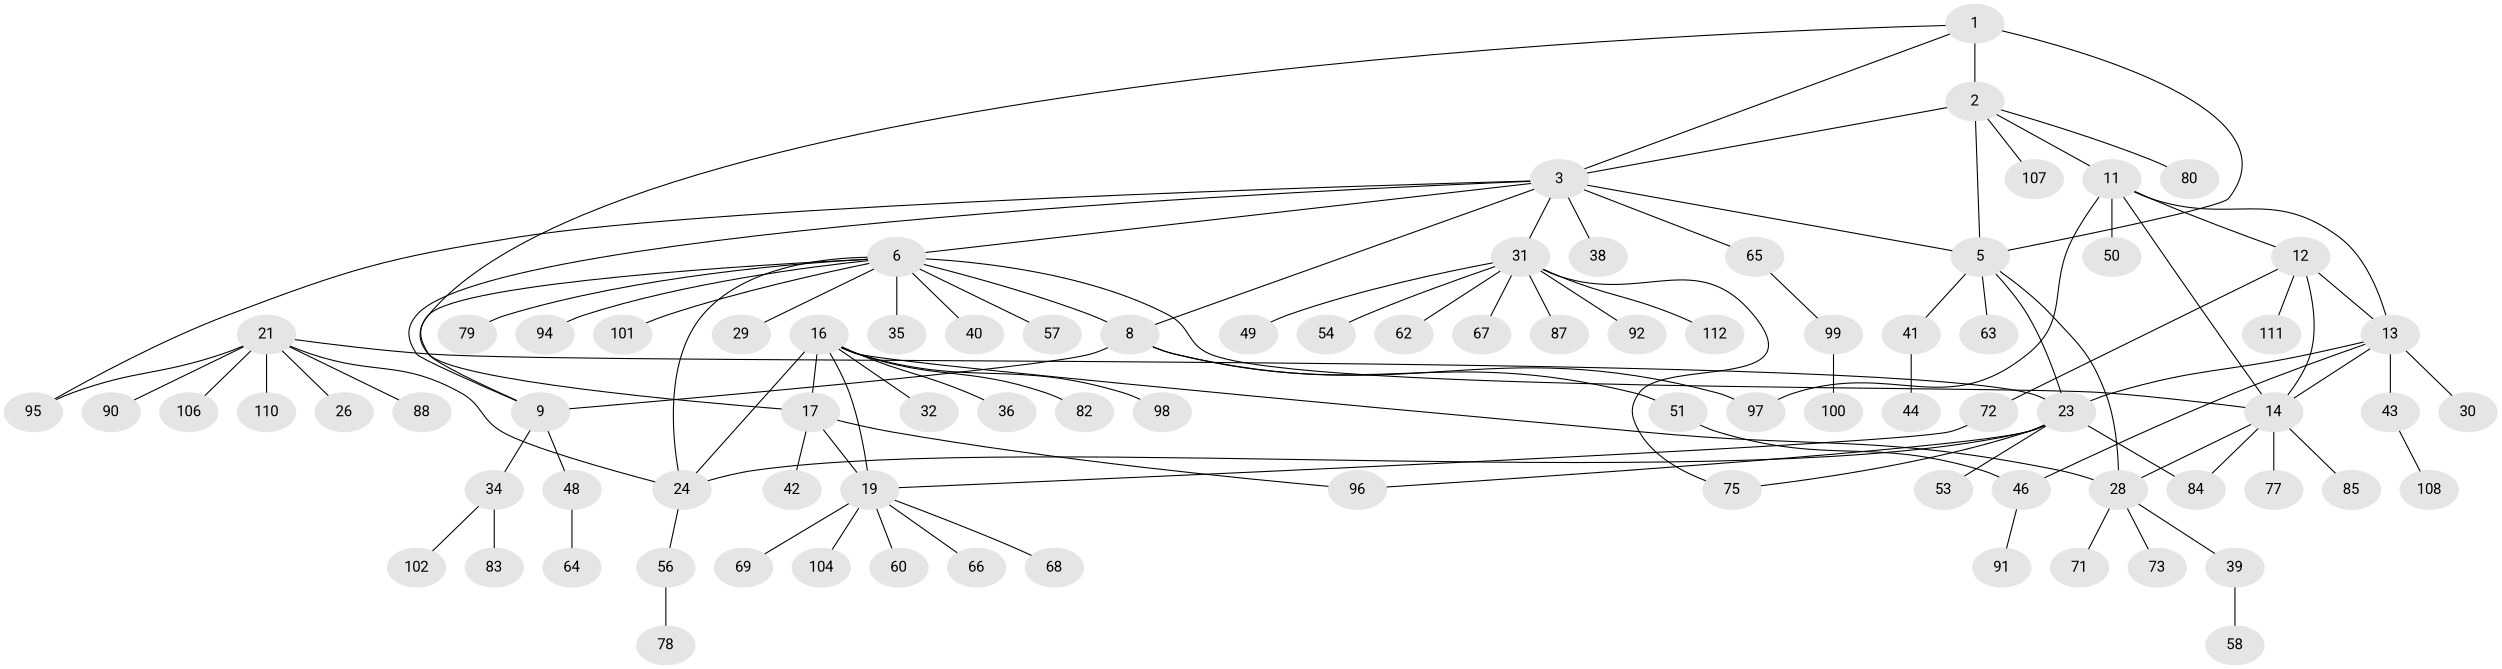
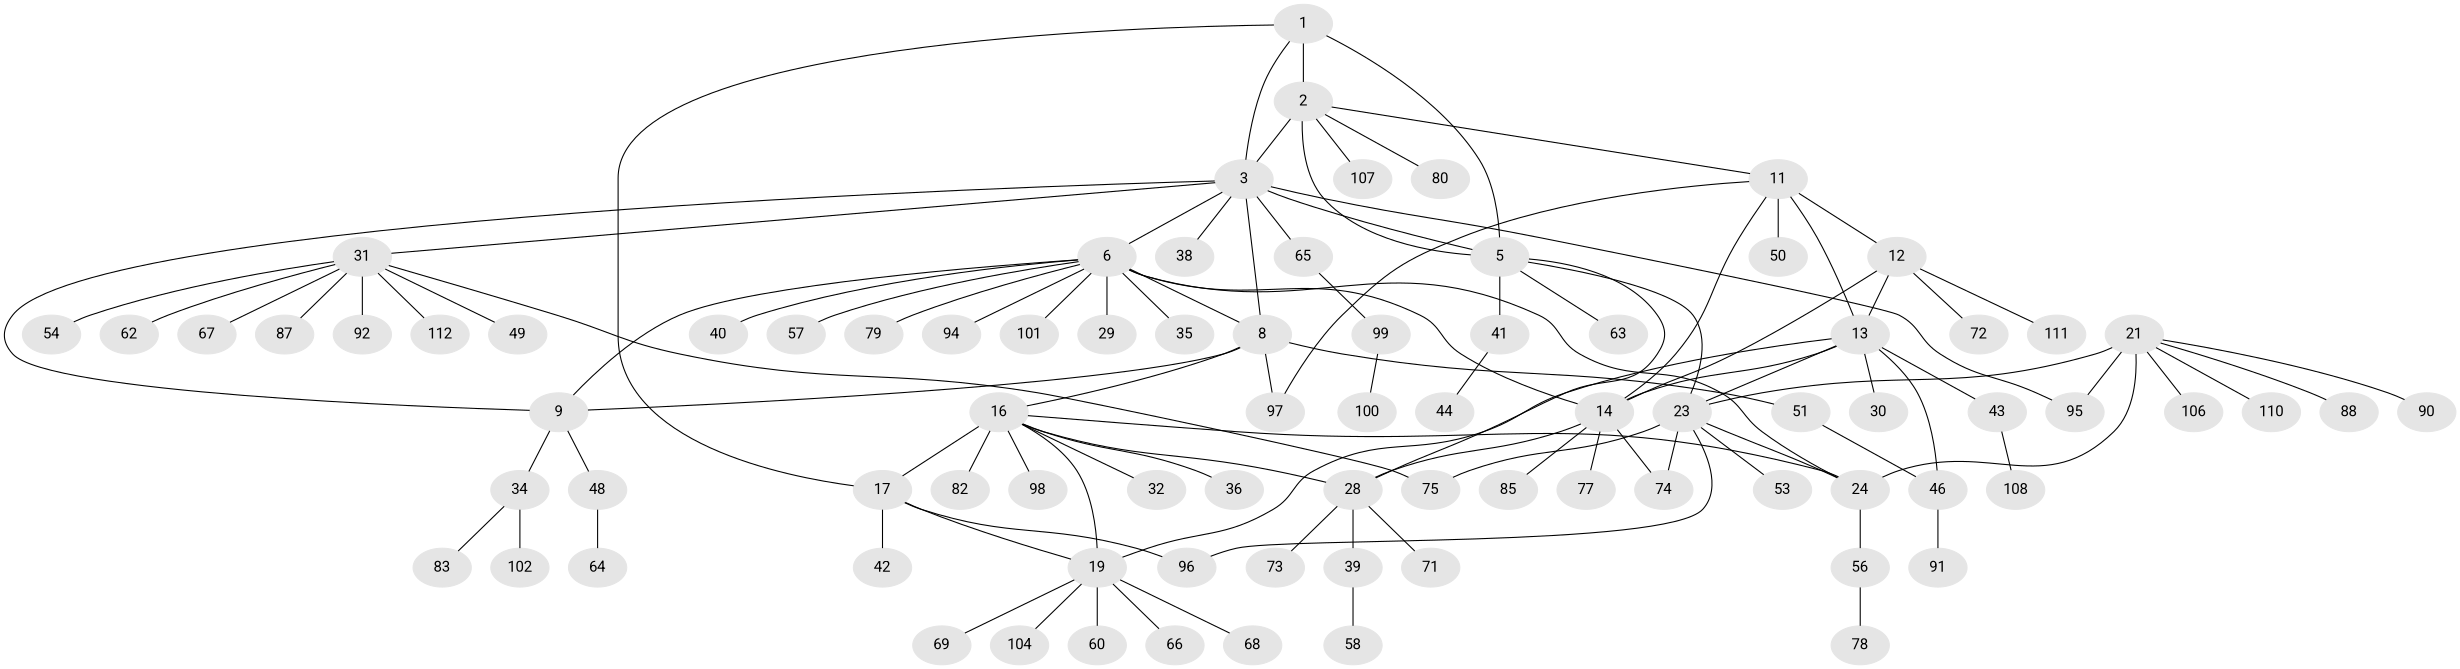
none -> (1135, 381)
(344, 412) -> none
(1354, 467) -> (1433, 444)
(2196, 490) -> (1664, 490)
